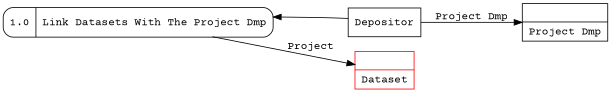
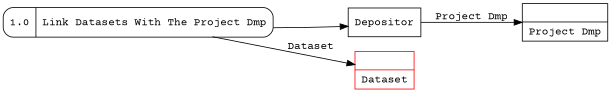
(315, 17) -> (307, 27)
(311, 46) -> (311, 46)
